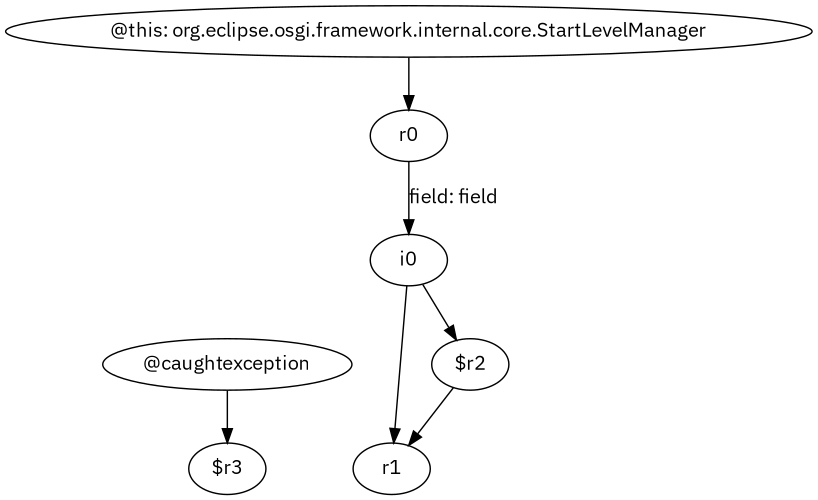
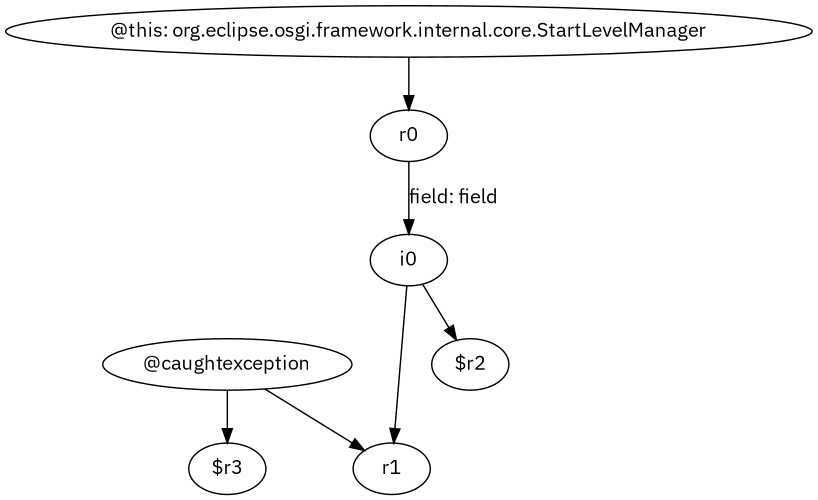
(435, 411) -> (309, 416)
